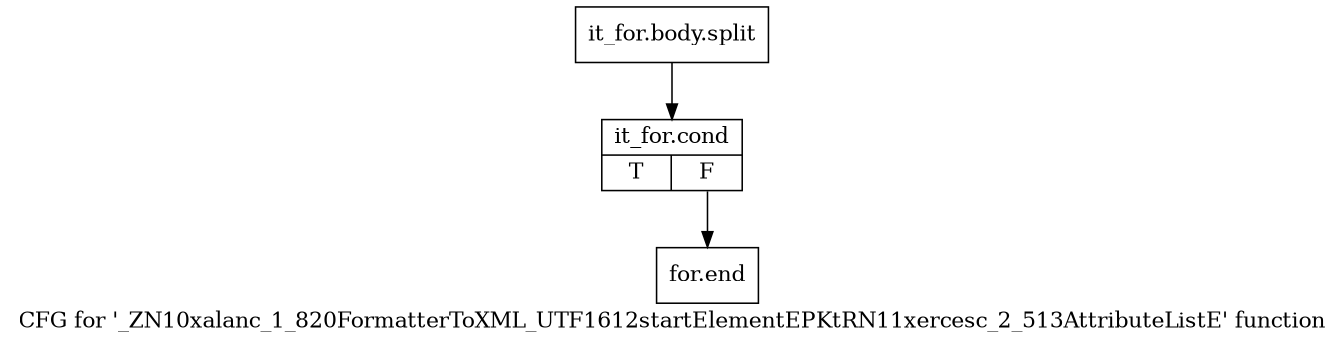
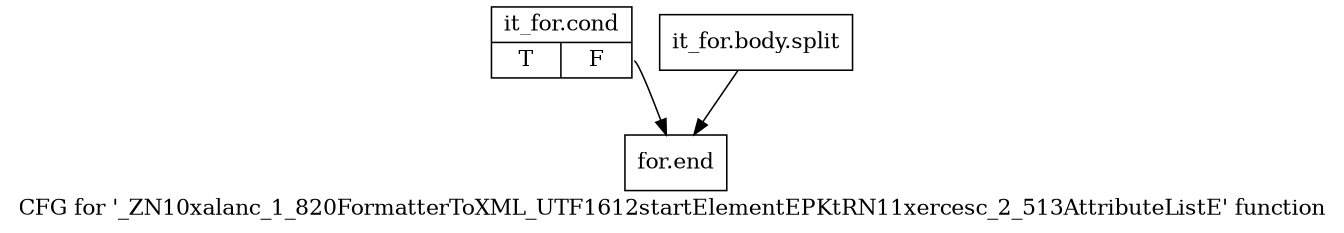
(672, 83) -> (720, 96)
